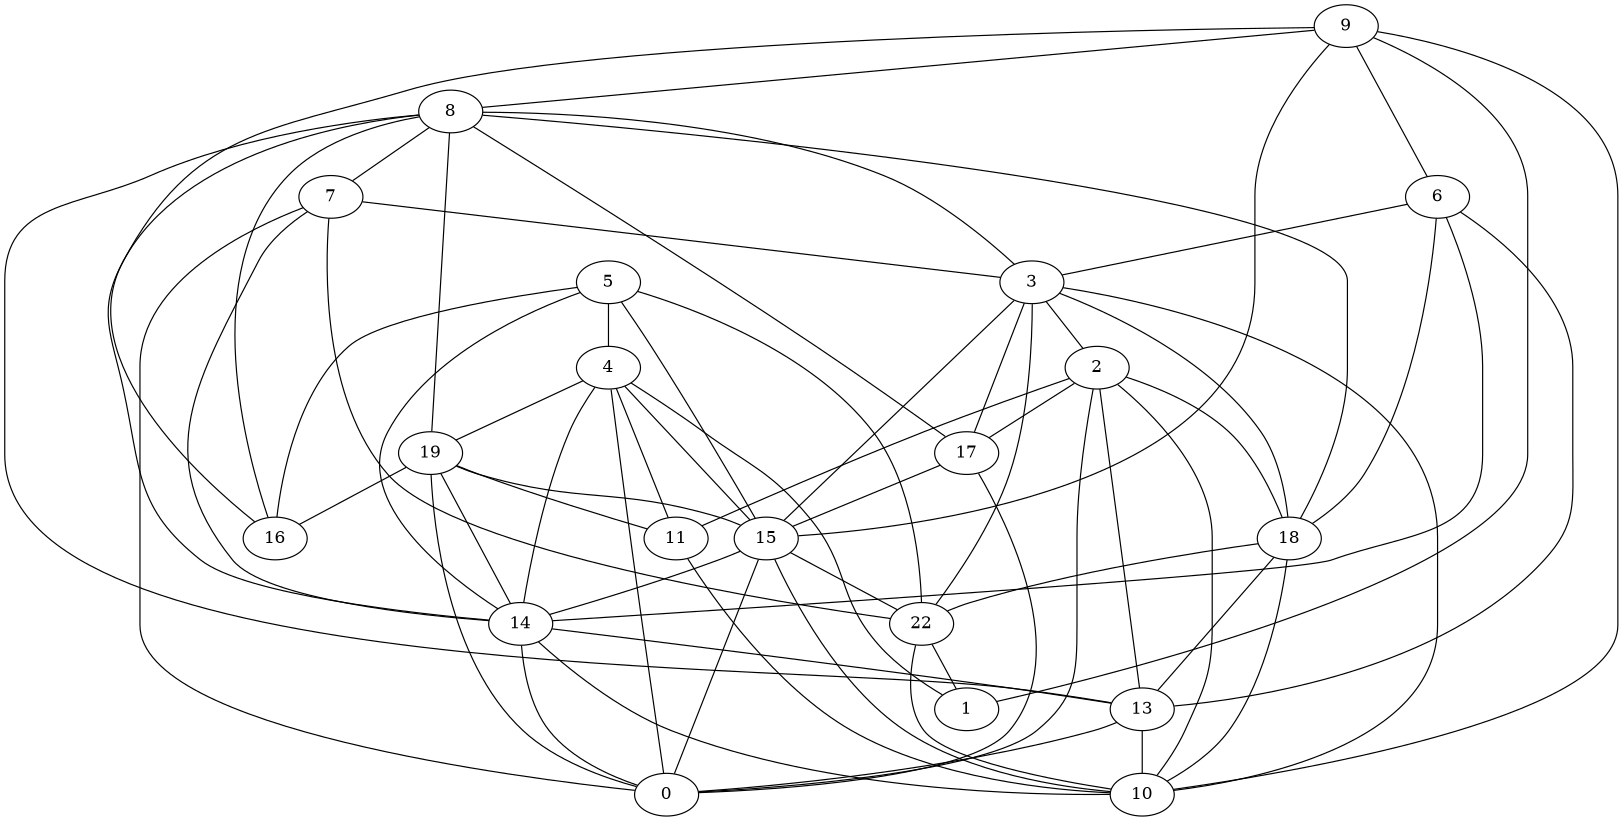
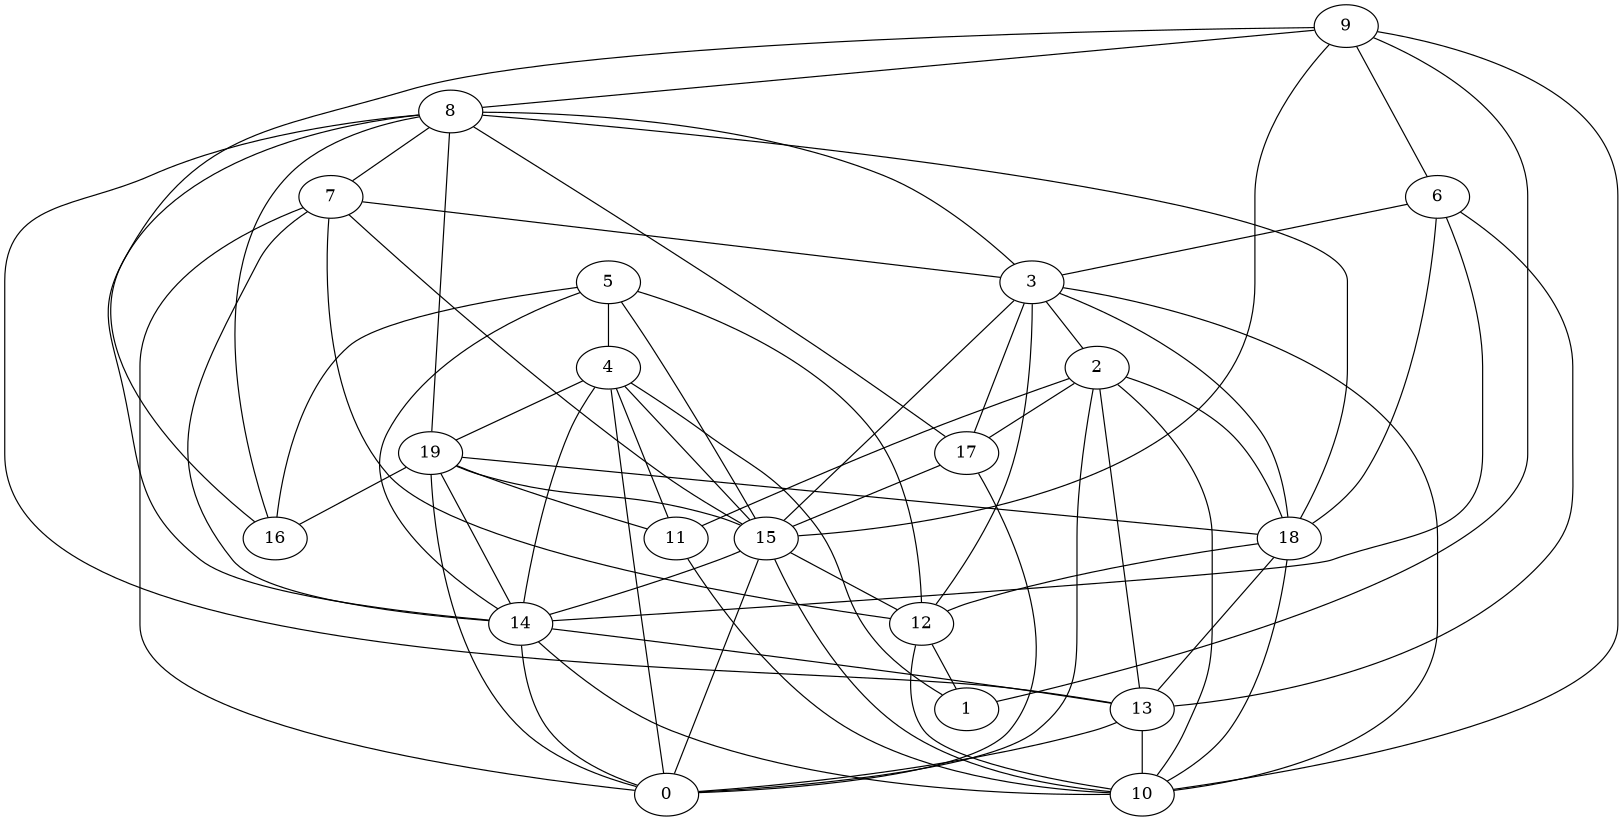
none -> (539, 379)
none -> (840, 494)
(922, 624) -> (922, 624)
